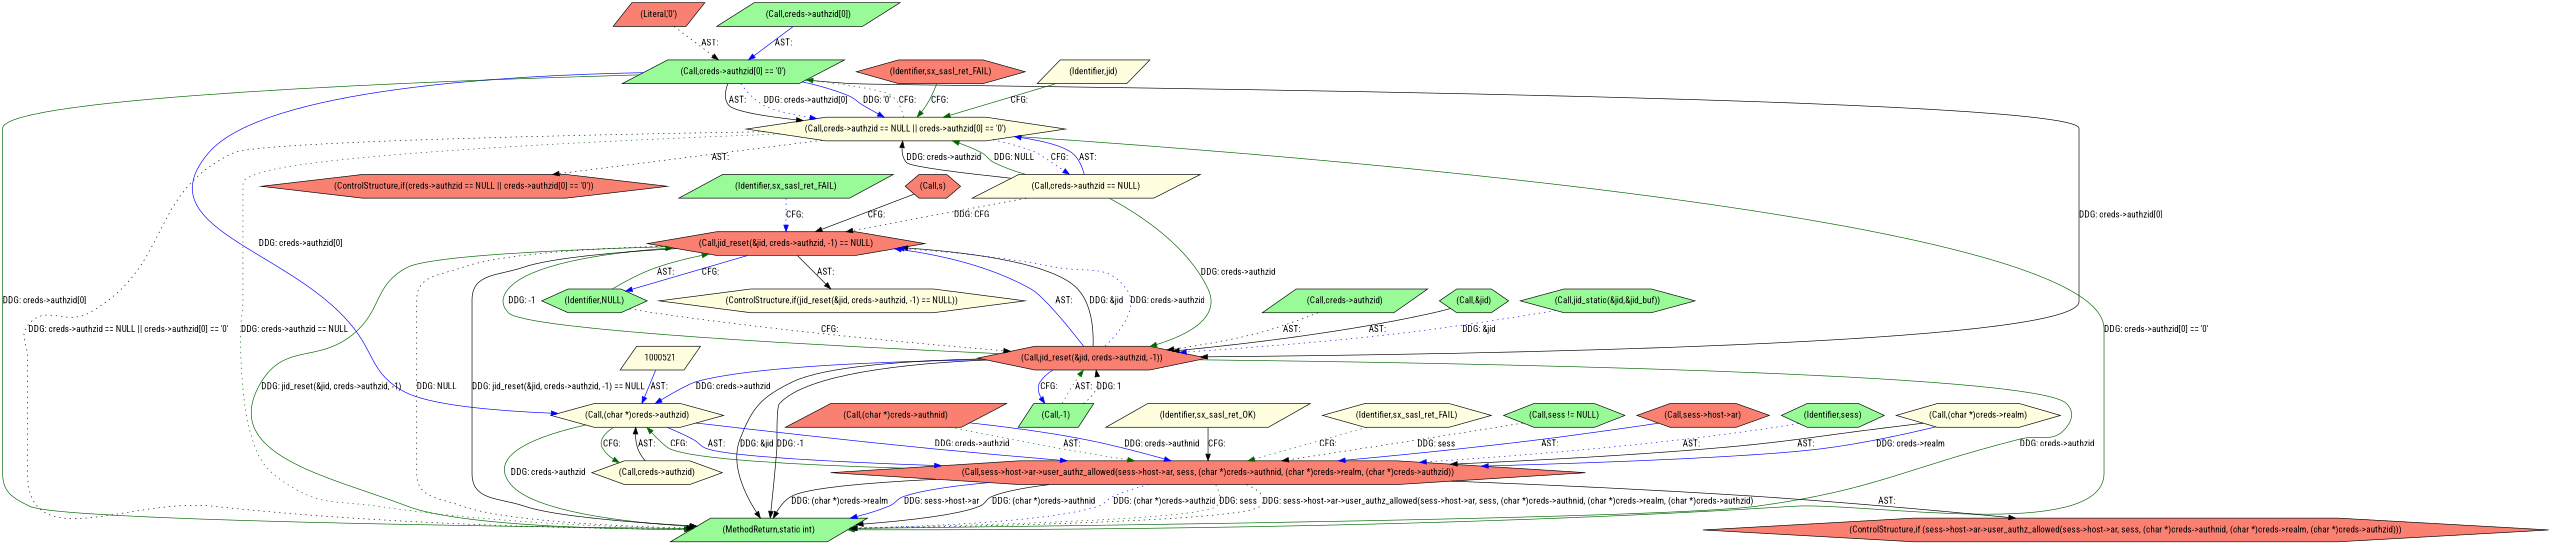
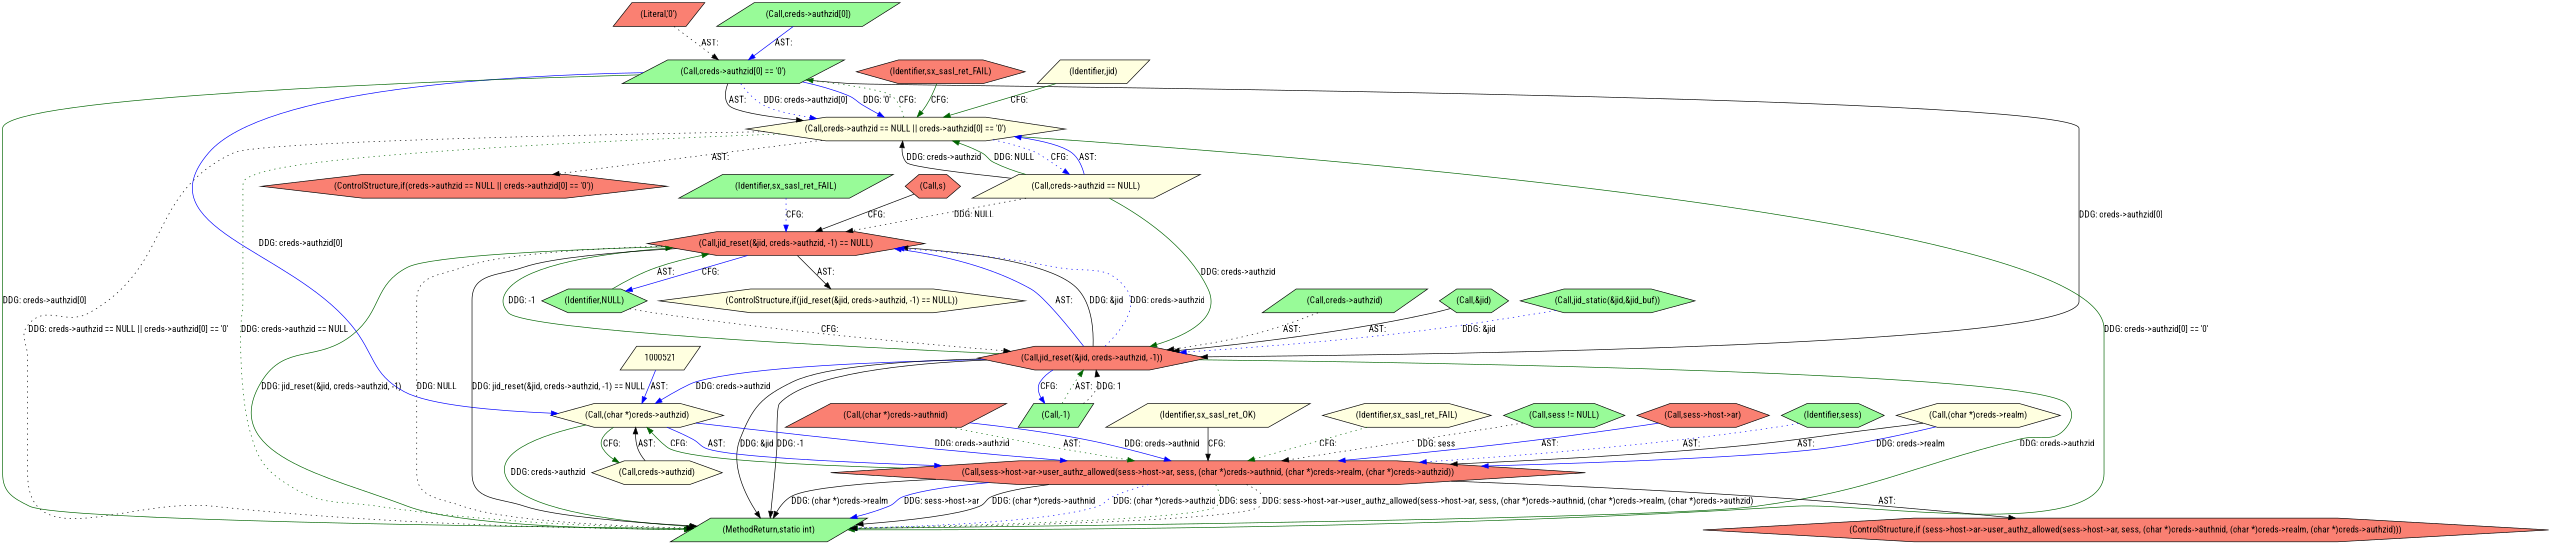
(972, 215) -> (974, 215)
